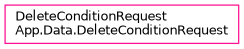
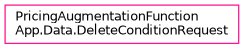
(122, 24) -> (122, 24)
